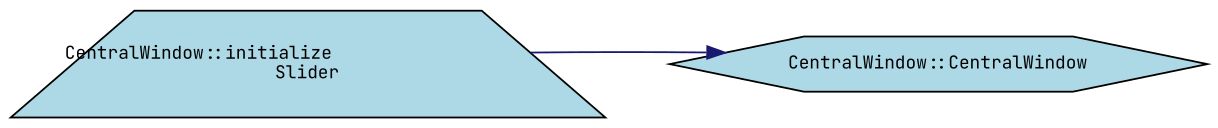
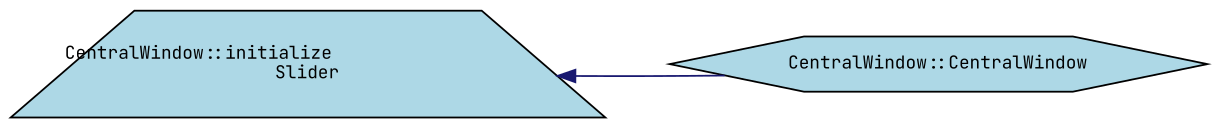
(619, 52) -> (650, 76)
